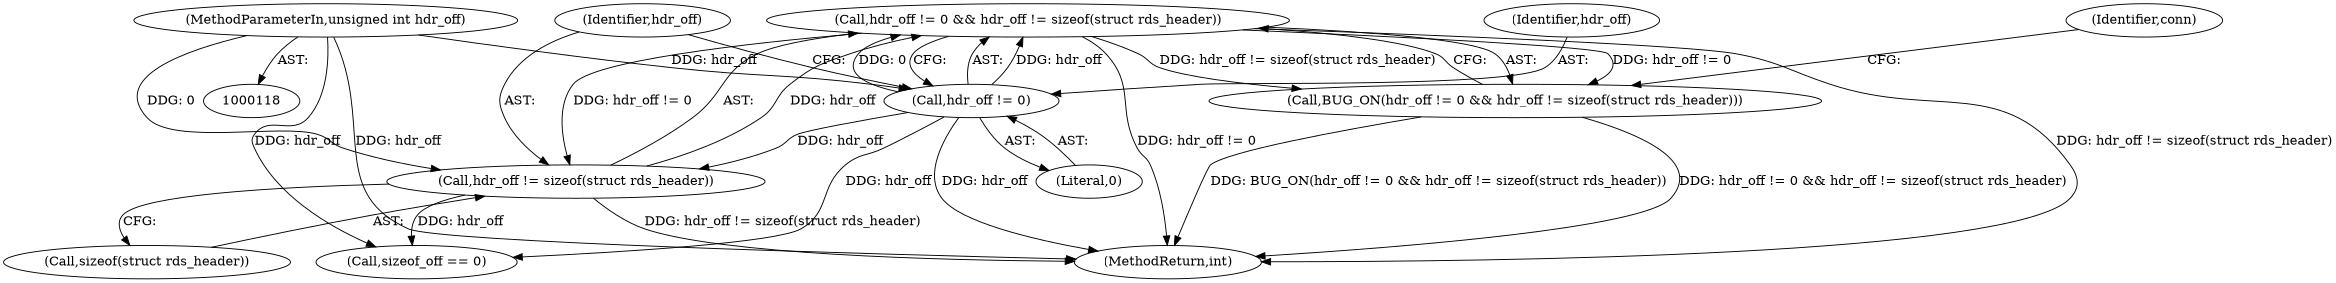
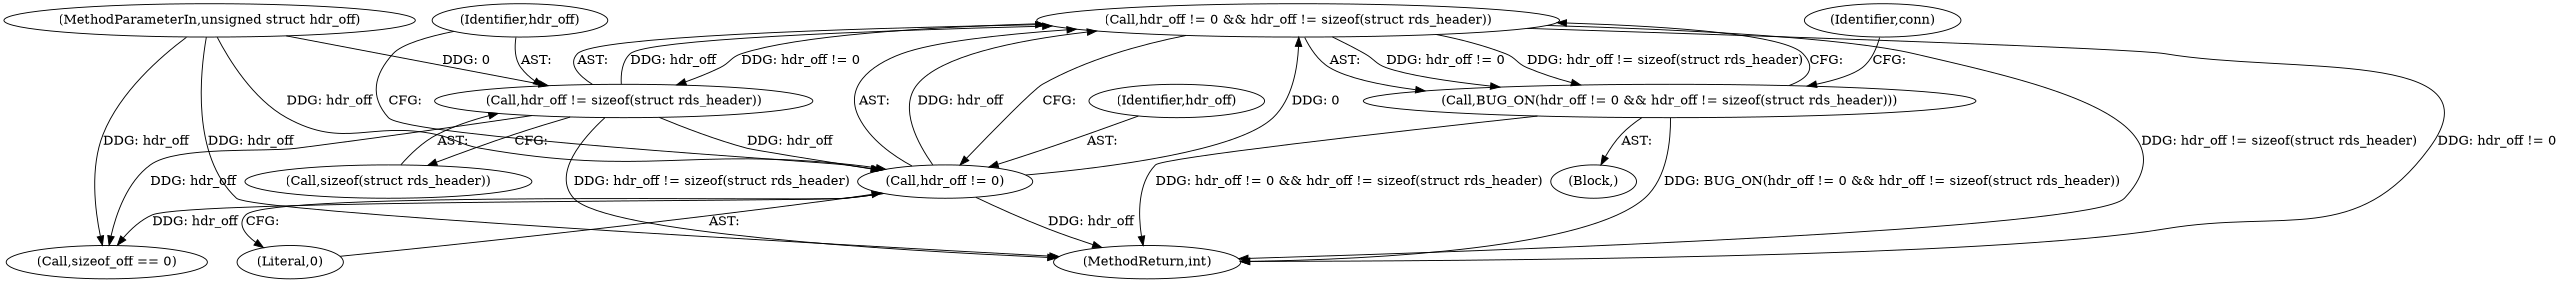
(326, 20) -> (210, 20)
(252, 101) -> none
(806, 132) -> (763, 151)
(1022, 141) -> (265, 222)
none -> (1594, 182)
